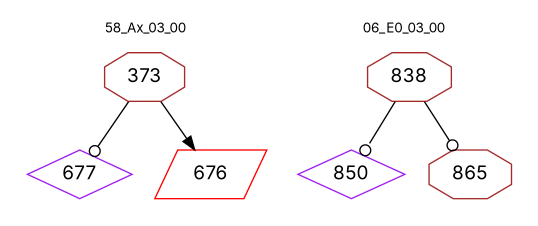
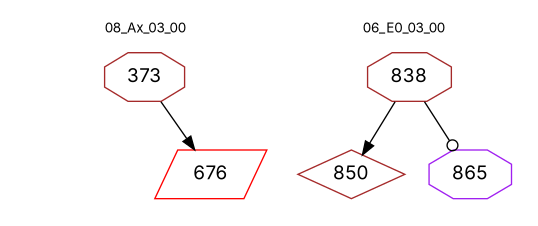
(146, 29) -> (146, 29)
(382, 123) -> (382, 123)
(80, 174) -> none
(351, 174) -> (351, 174)
(470, 174) -> (470, 174)
